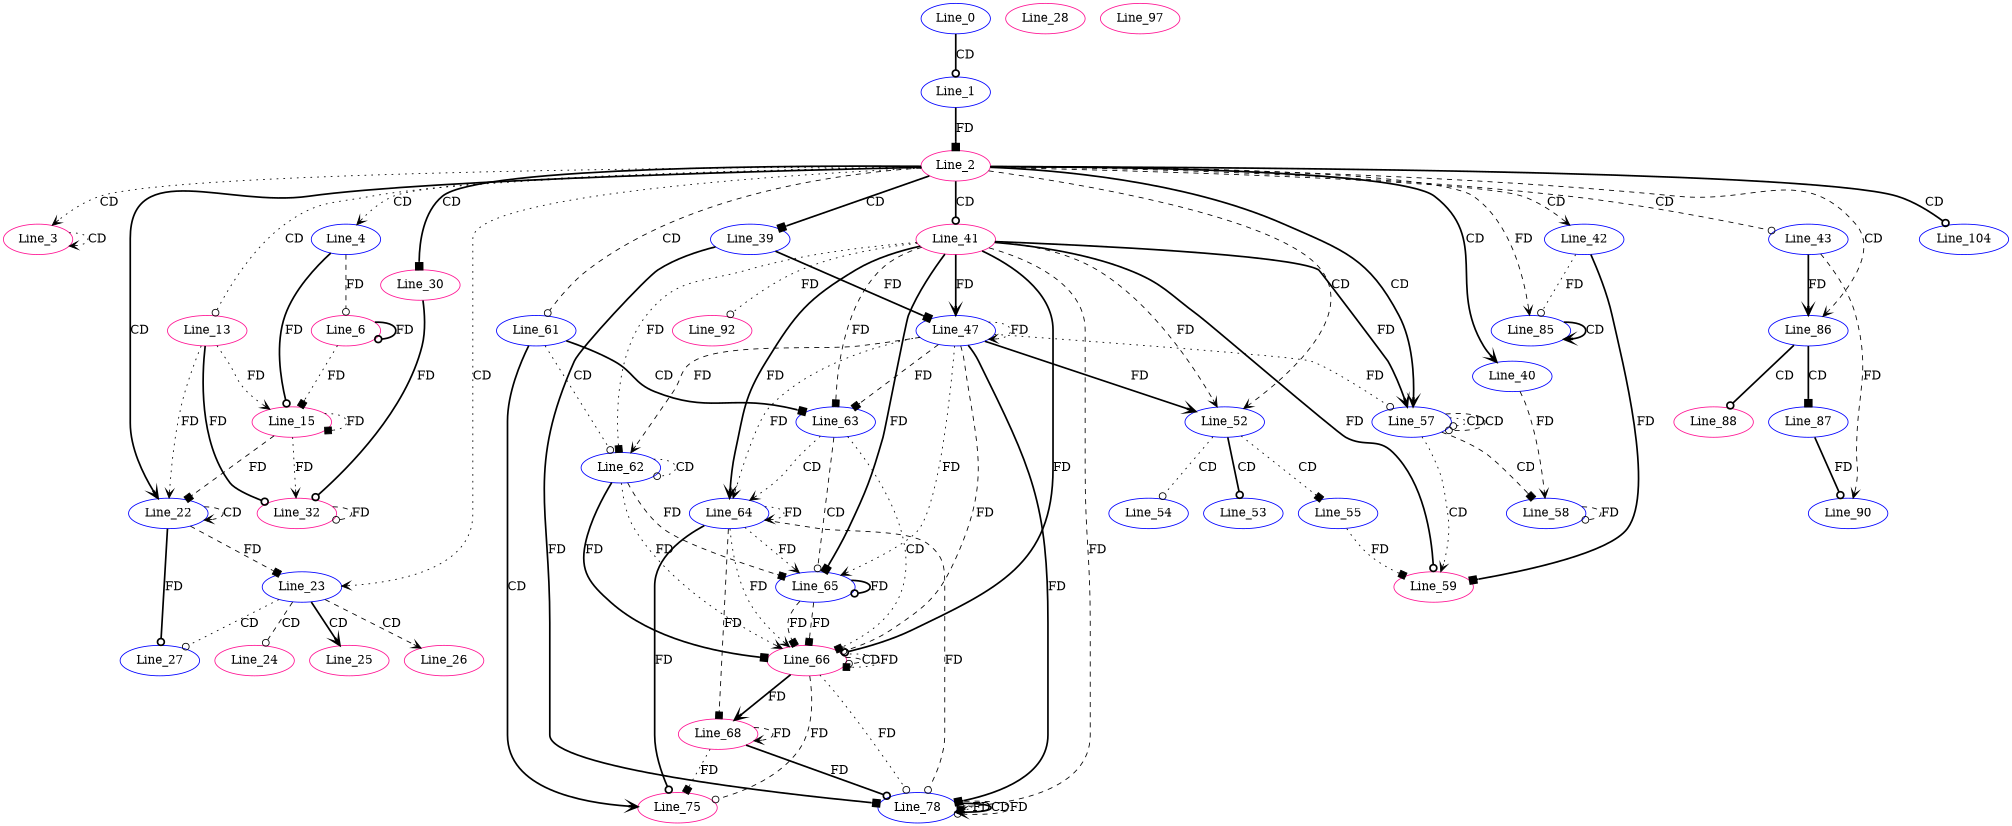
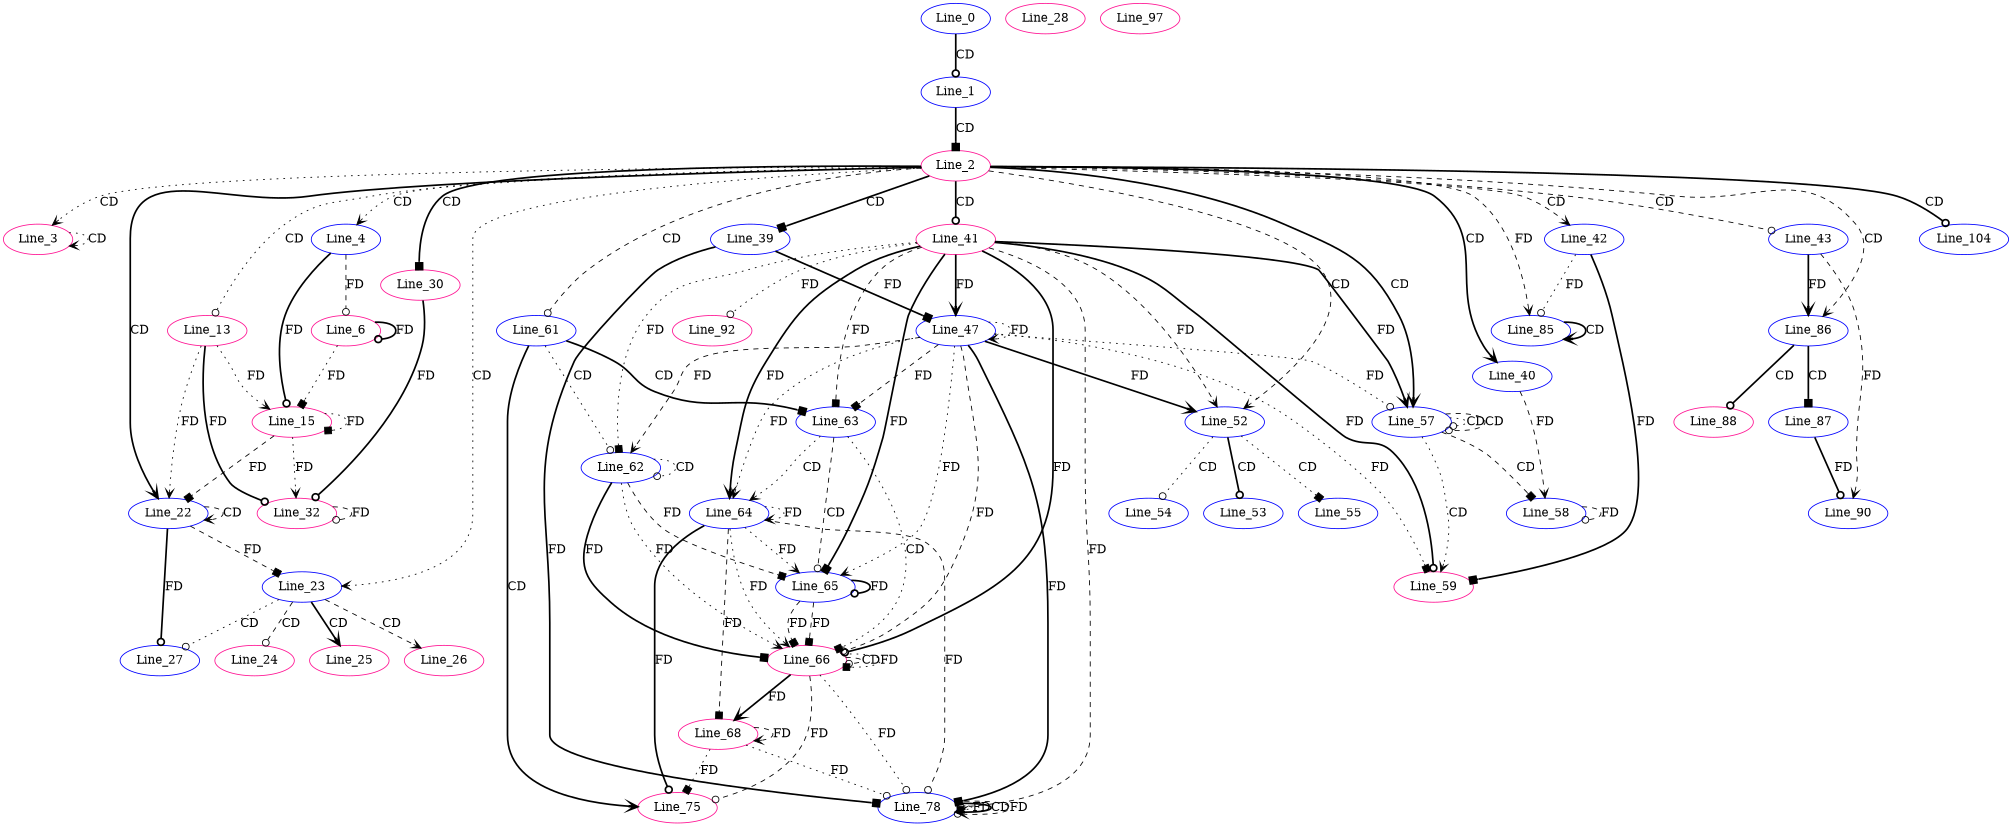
(965, 129) -> (965, 129)
(1369, 555) -> (1242, 392)
(815, 770) -> (815, 770)
